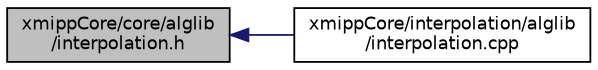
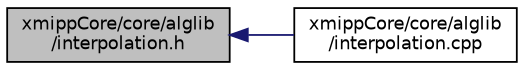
(442, 35) -> (406, 35)
